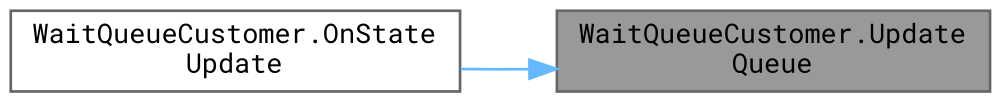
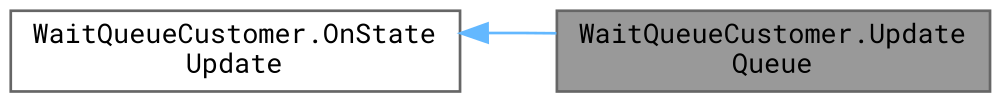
(495, 69) -> (522, 33)
